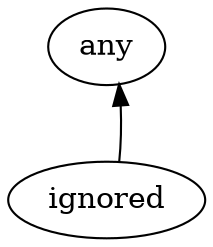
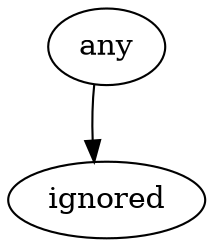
(121, 134) -> (92, 112)
